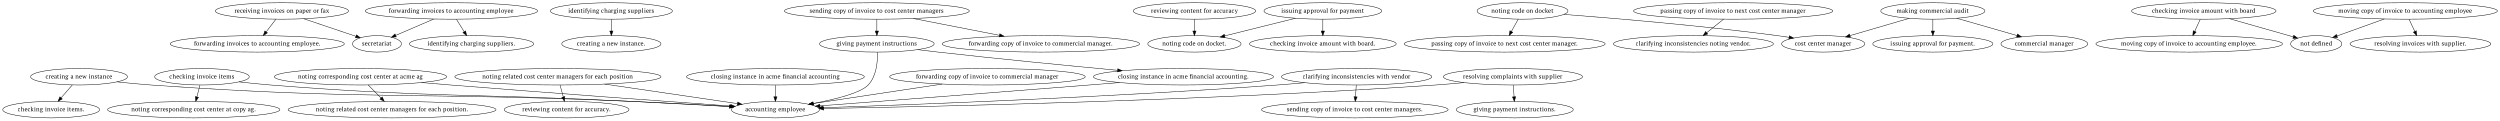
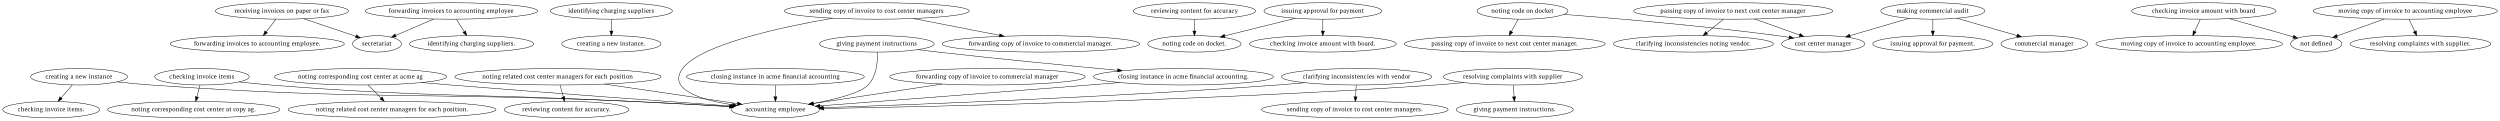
(877, 25) -> (719, 47)
none -> (1777, 27)
(2420, 44) -> (2420, 44)
